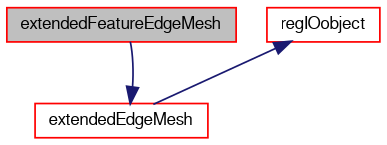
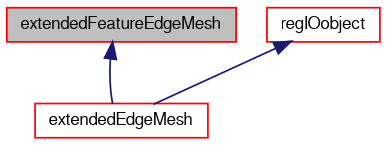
(133, 64) -> (110, 81)
